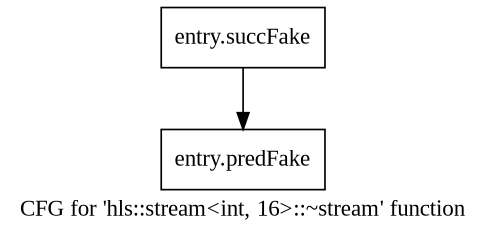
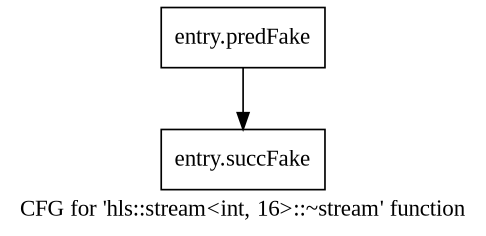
(243, 90) -> (243, 90)
